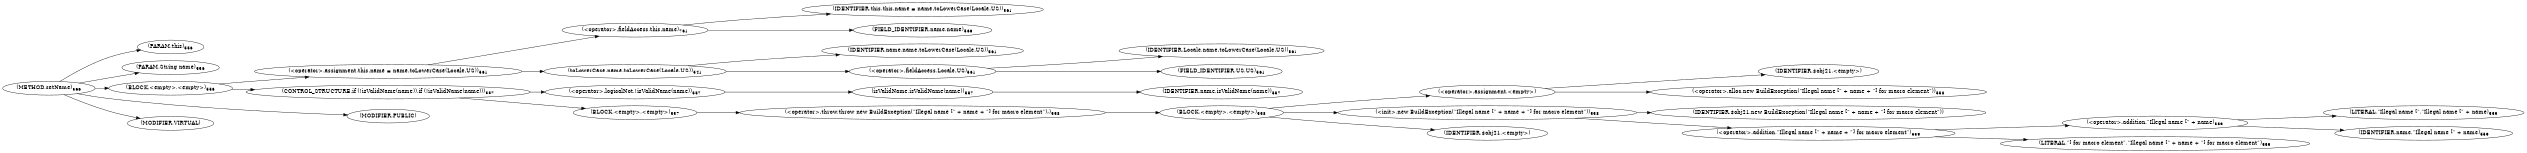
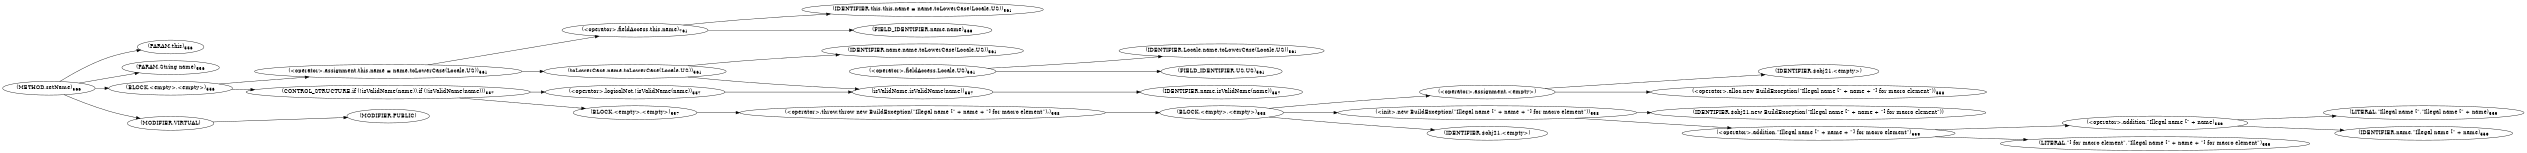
(698, 71) -> (698, 71)
(786, 71) -> (771, 84)
(210, 108) -> (278, 120)
